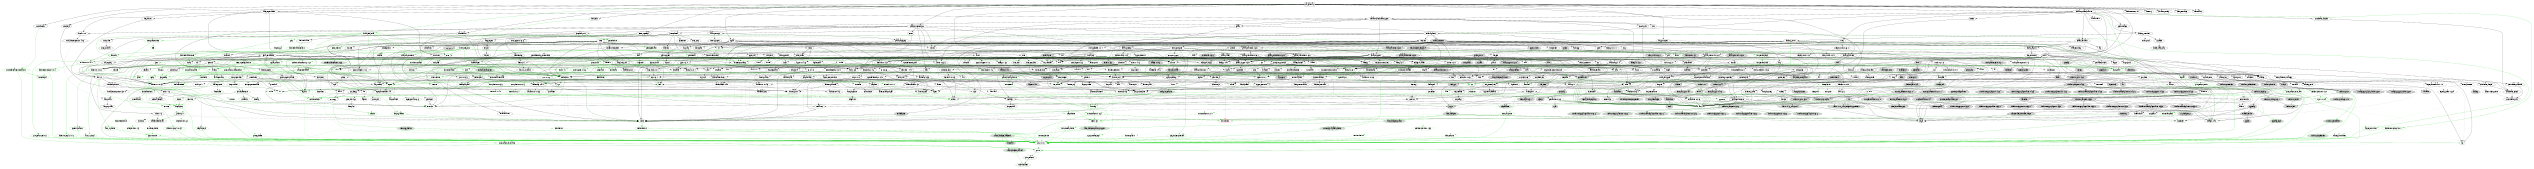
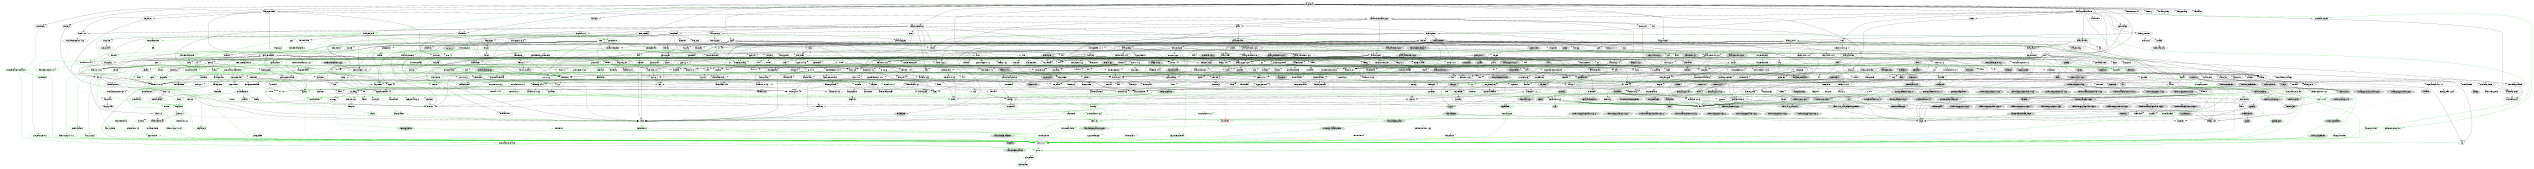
none -> (1238, 41)
